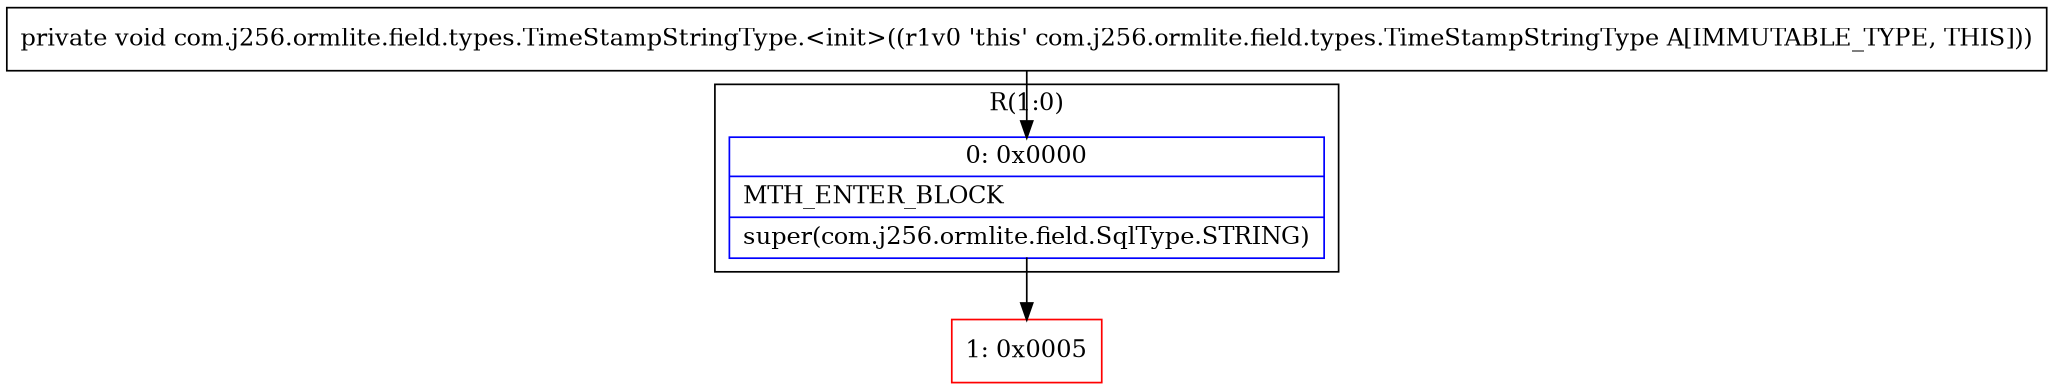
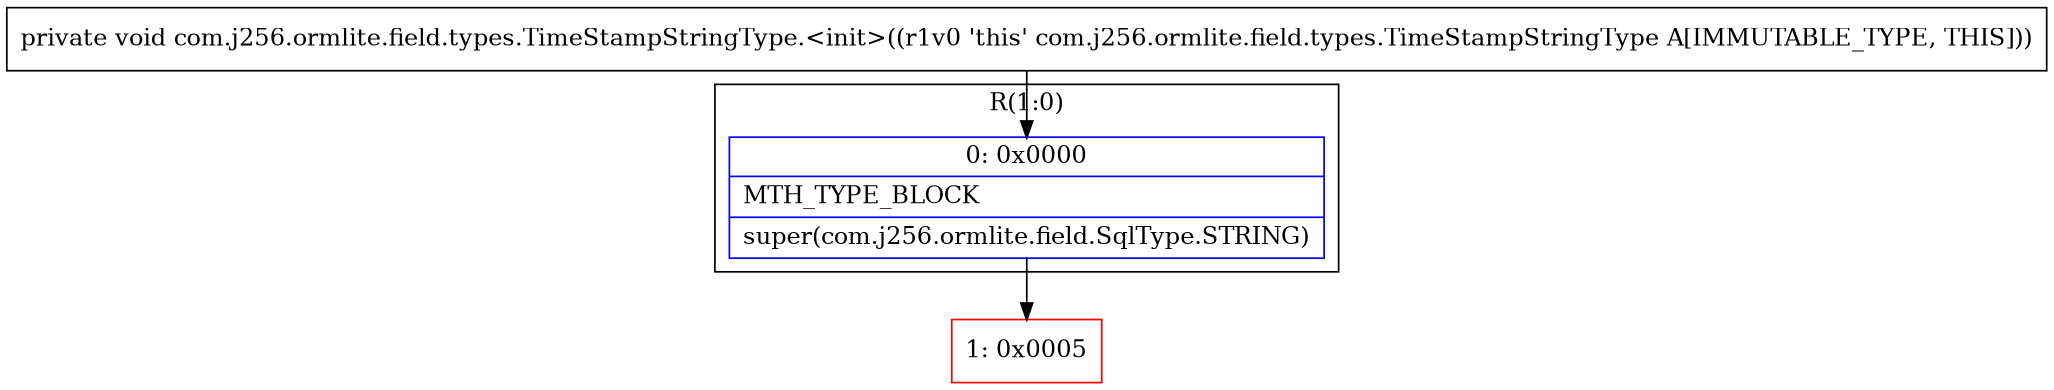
(874, 196) -> (861, 196)
